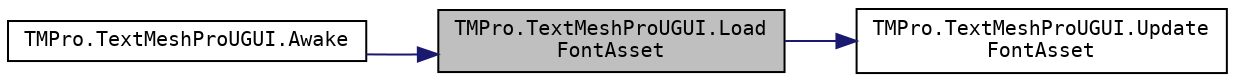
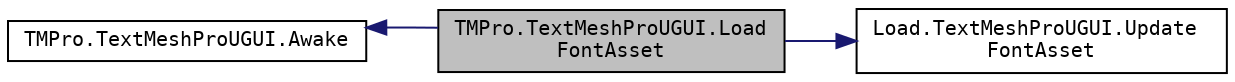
(1042, 41) -> (1042, 41)
(392, 55) -> (412, 28)
